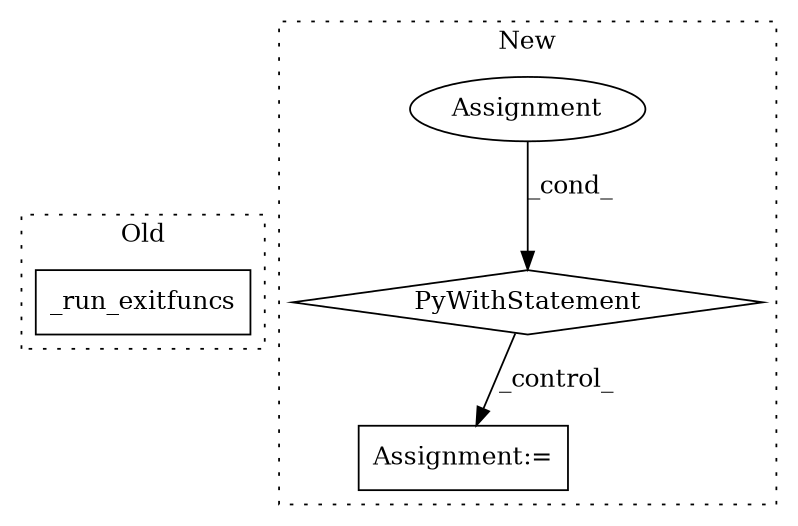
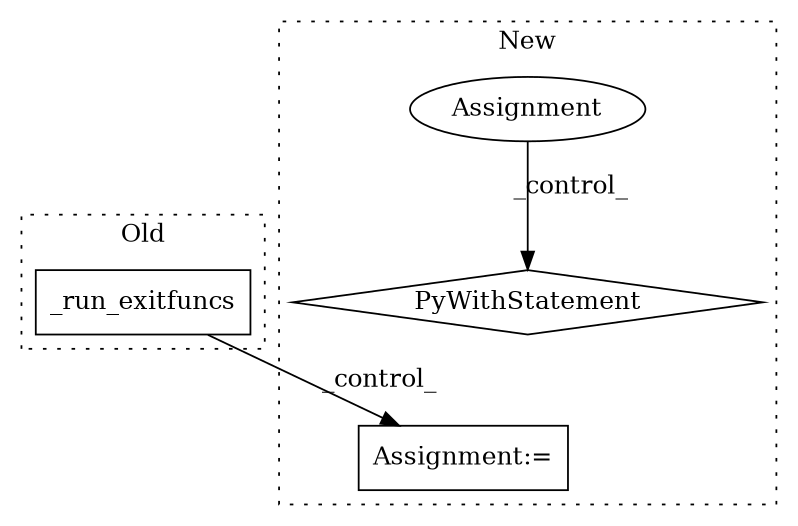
(571, 187) -> (571, 187)
(499, 371) -> (295, 376)
